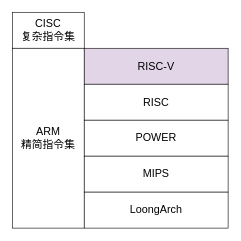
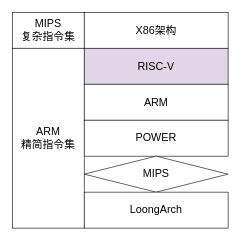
(48, 30) -> (48, 30)
none -> (156, 30)
(156, 102) -> (156, 102)
(156, 174) -> (156, 174)
